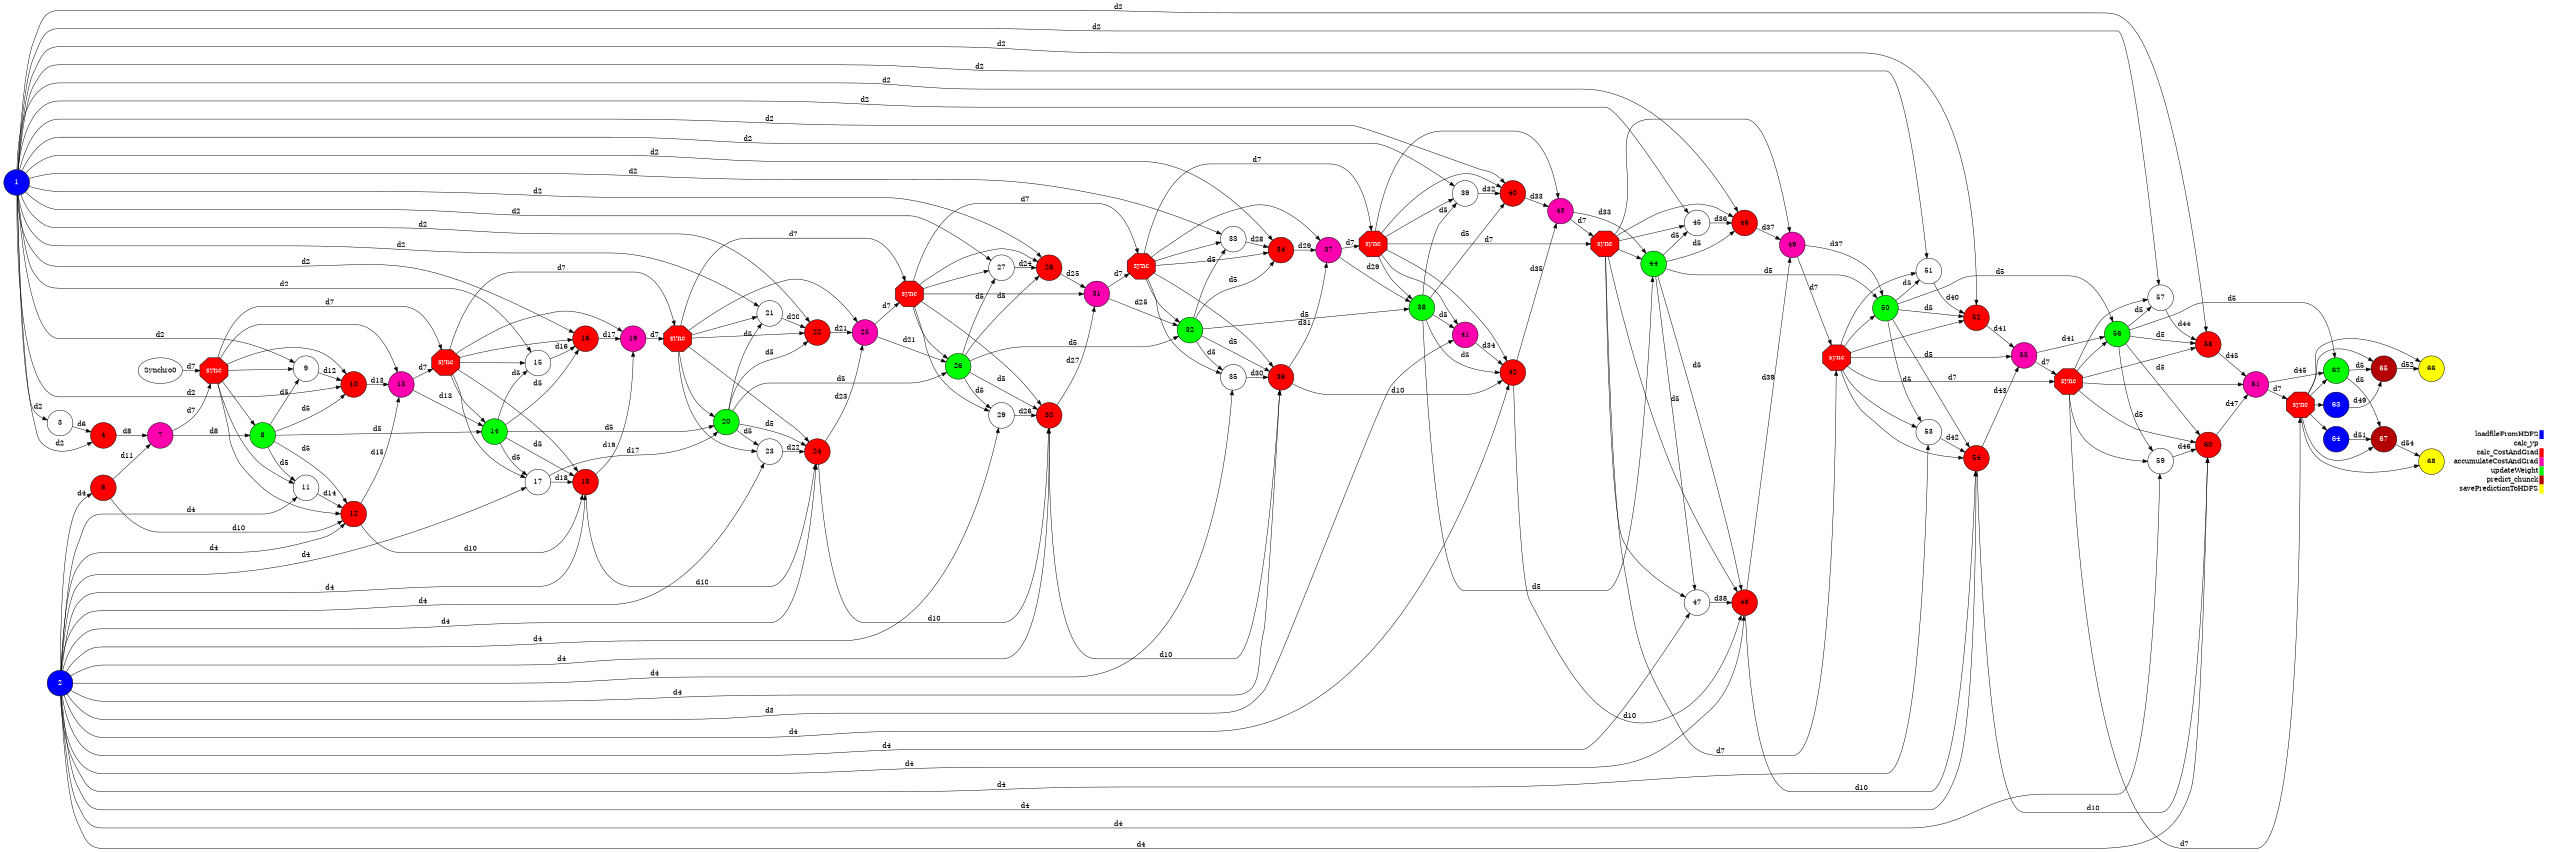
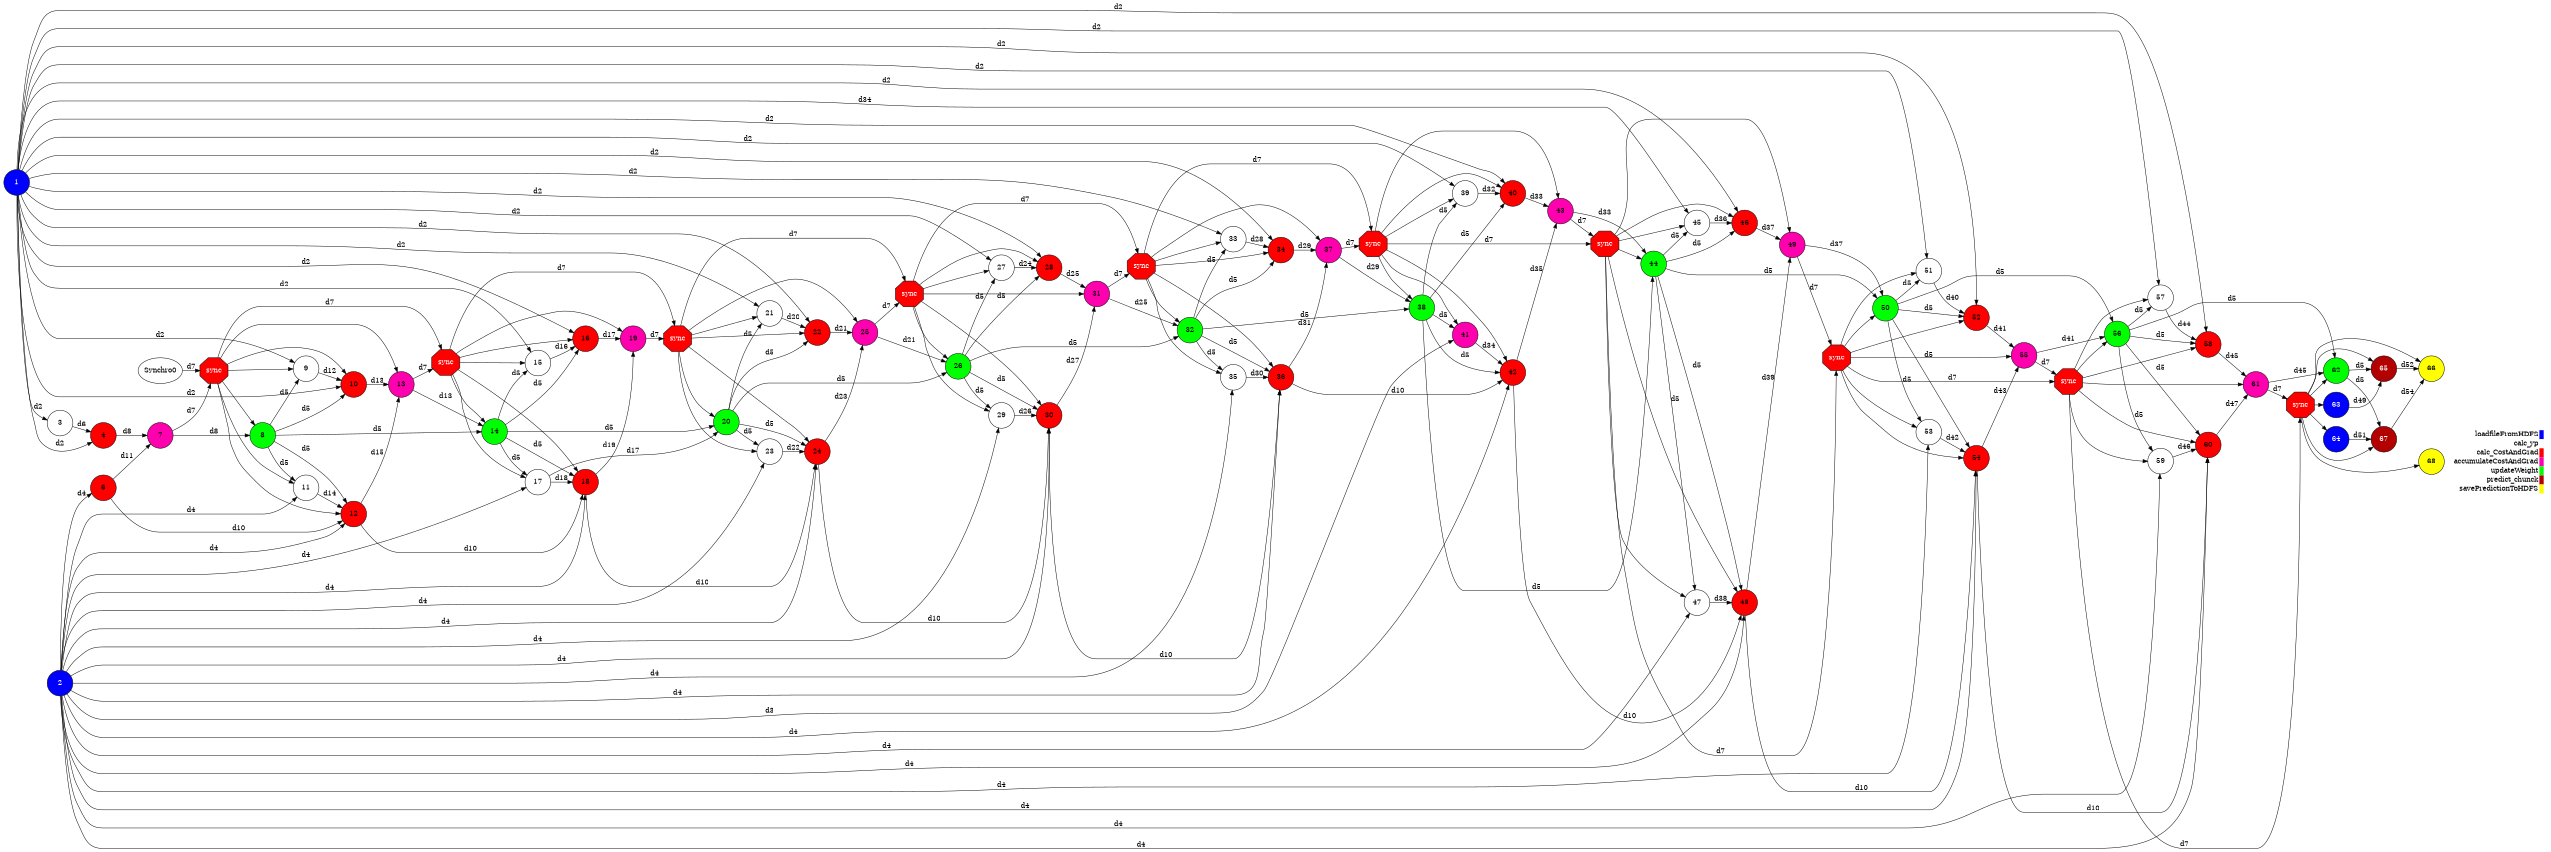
(865, 100) -> (865, 100)
(2406, 449) -> (2406, 406)
